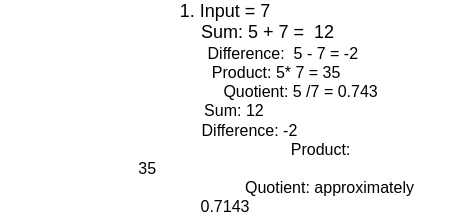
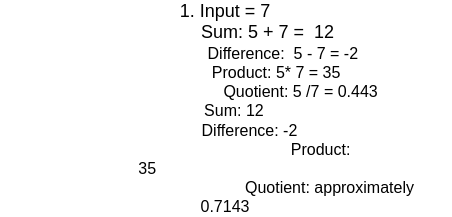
(226, 109) -> (226, 109)
